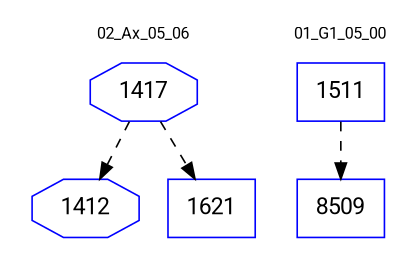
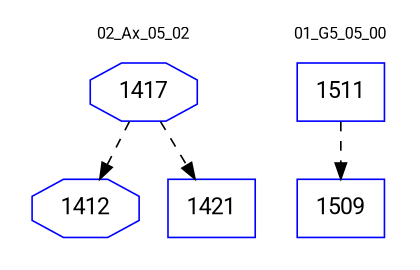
(144, 35) -> (144, 35)
(341, 35) -> (341, 35)
(212, 208) -> (212, 208)
(341, 208) -> (341, 208)
